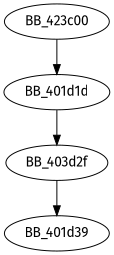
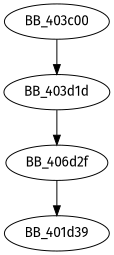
(57, 22) -> (57, 22)
(57, 92) -> (57, 92)
(57, 163) -> (57, 163)
